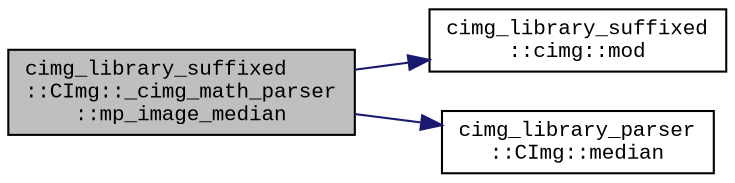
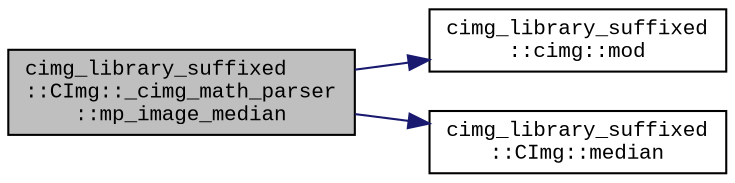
(578, 142) -> (578, 142)
